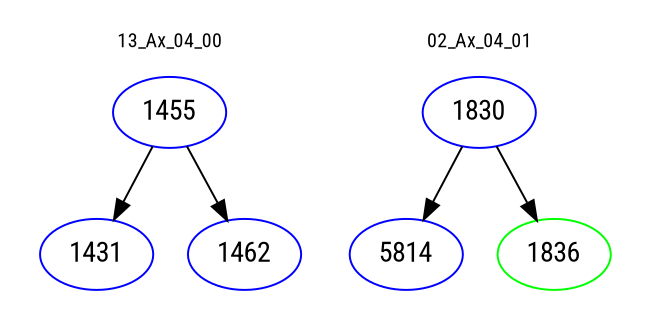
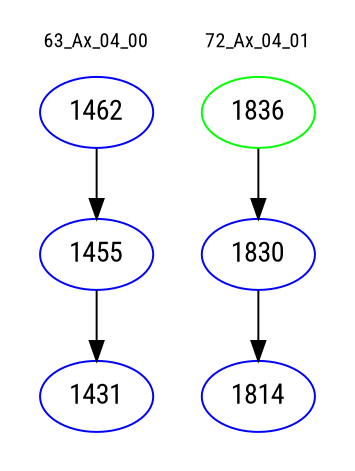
(171, 42) -> (97, 42)
(480, 42) -> (258, 42)
(202, 175) -> (97, 174)
(512, 175) -> (258, 174)
(406, 254) -> (258, 396)
